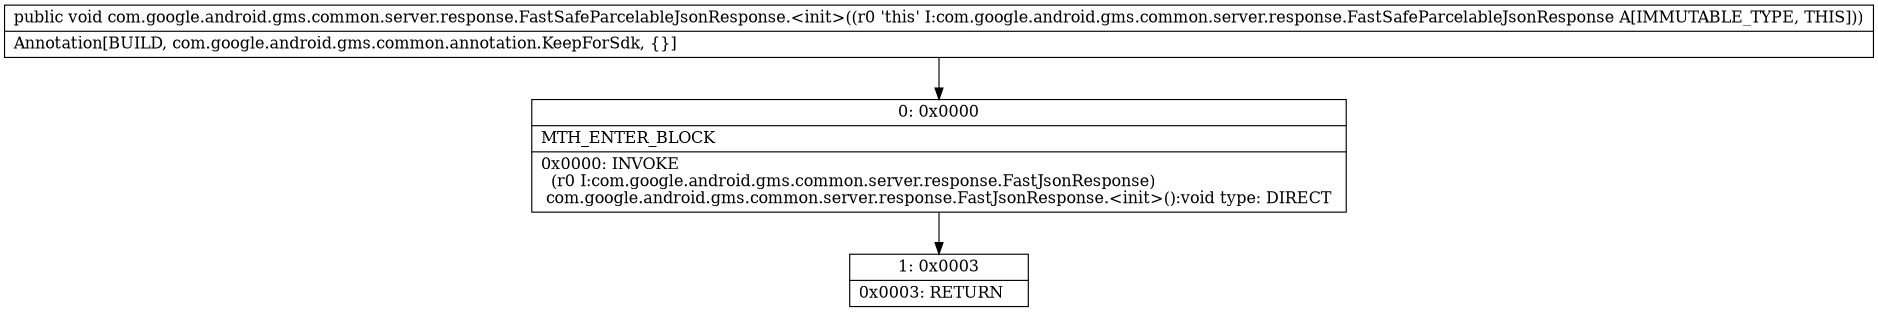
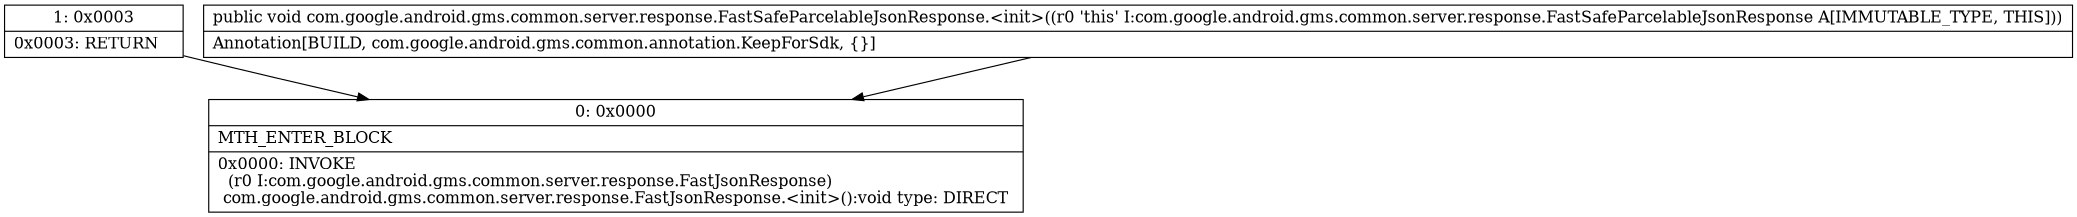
(939, 227) -> (270, 77)
